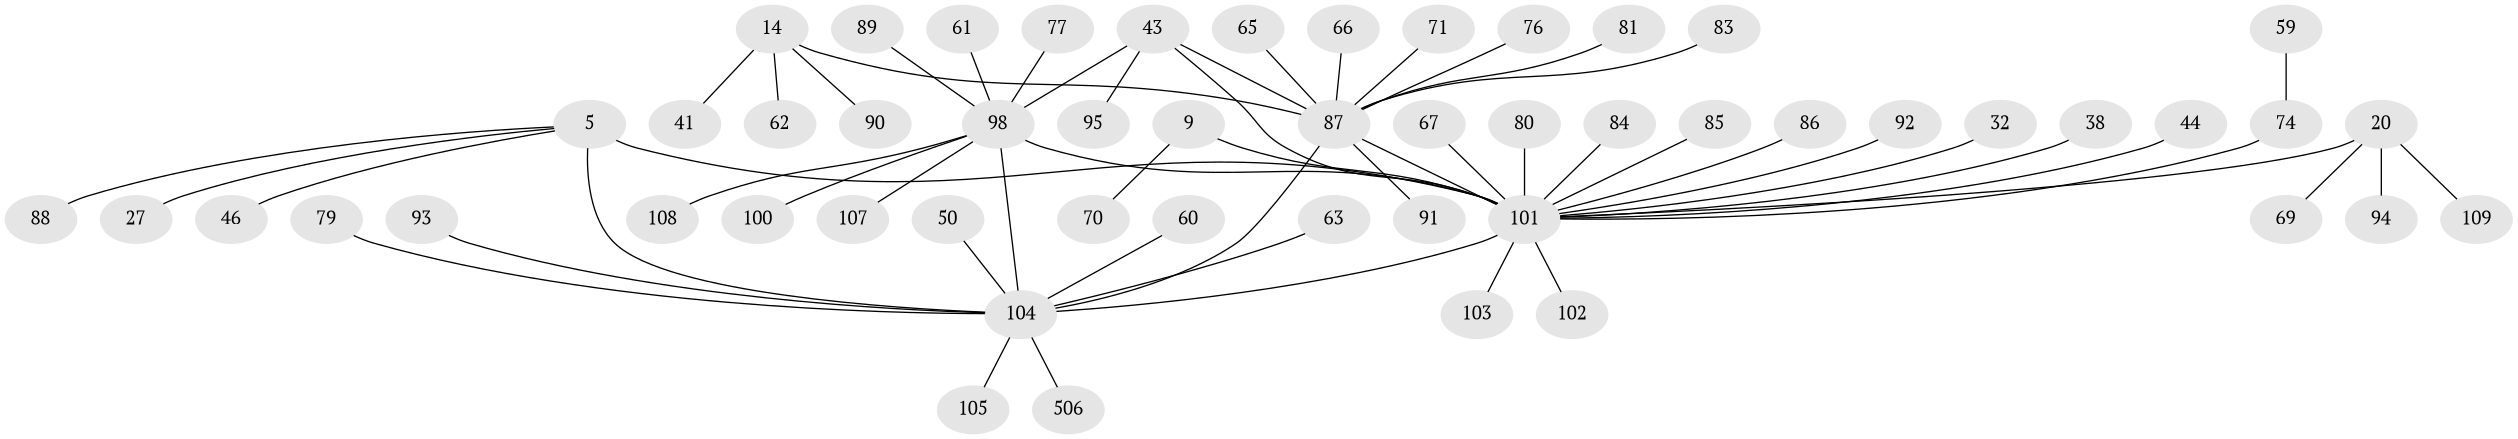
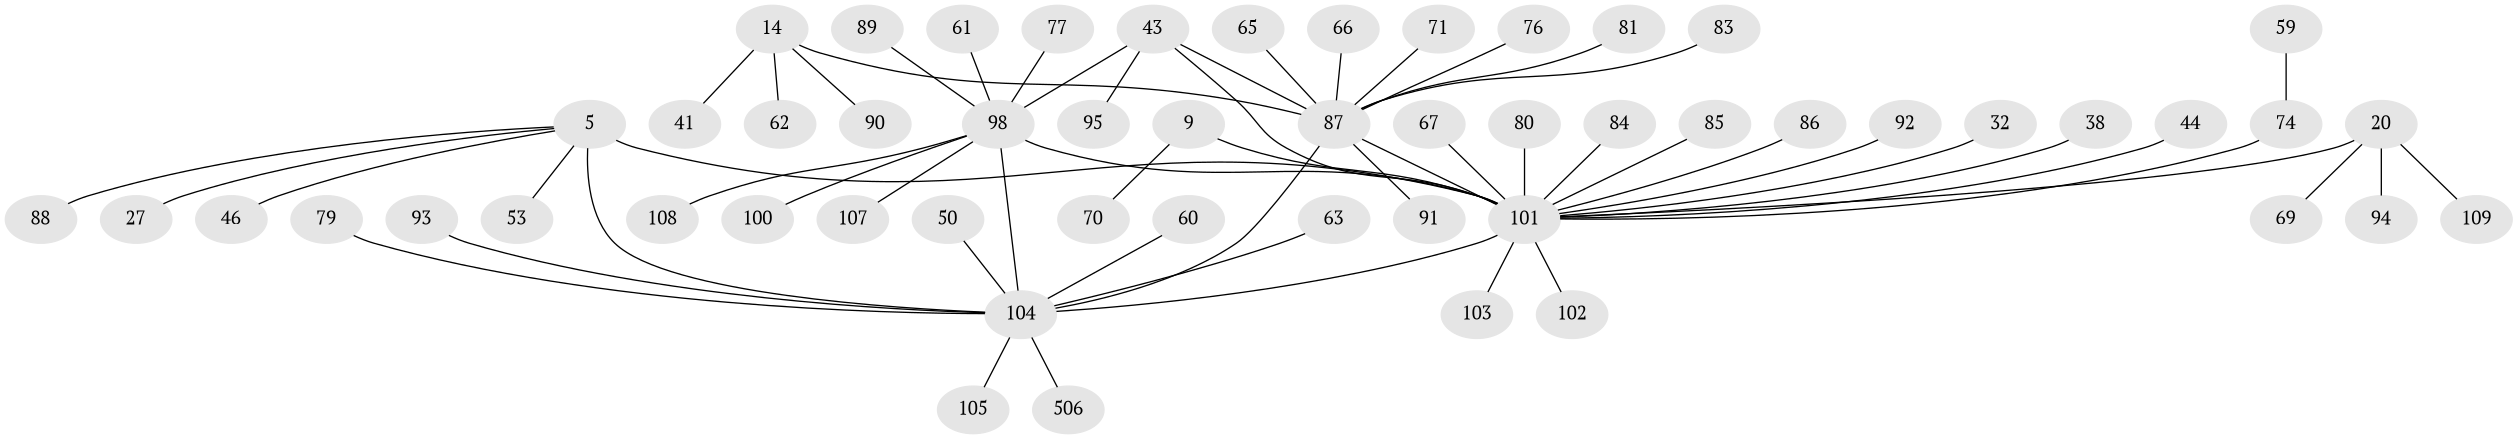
none -> (517, 219)
